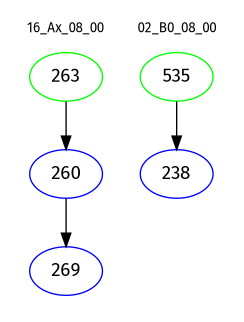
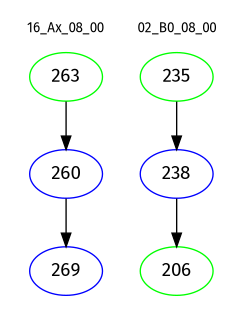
(177, 77) -> (177, 77)
none -> (177, 271)
